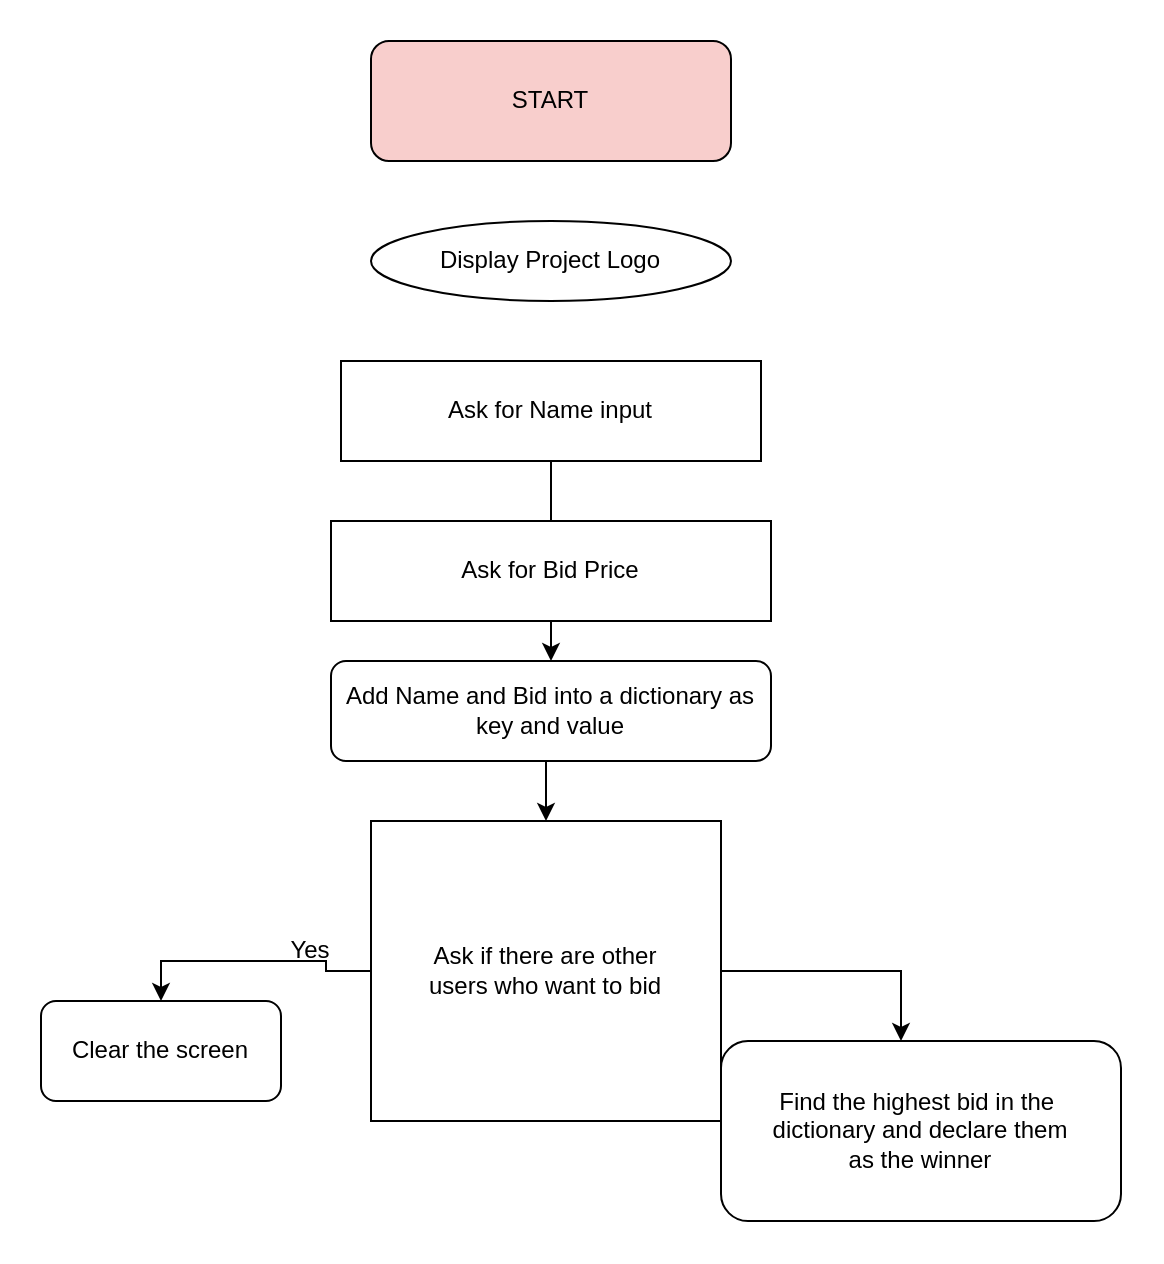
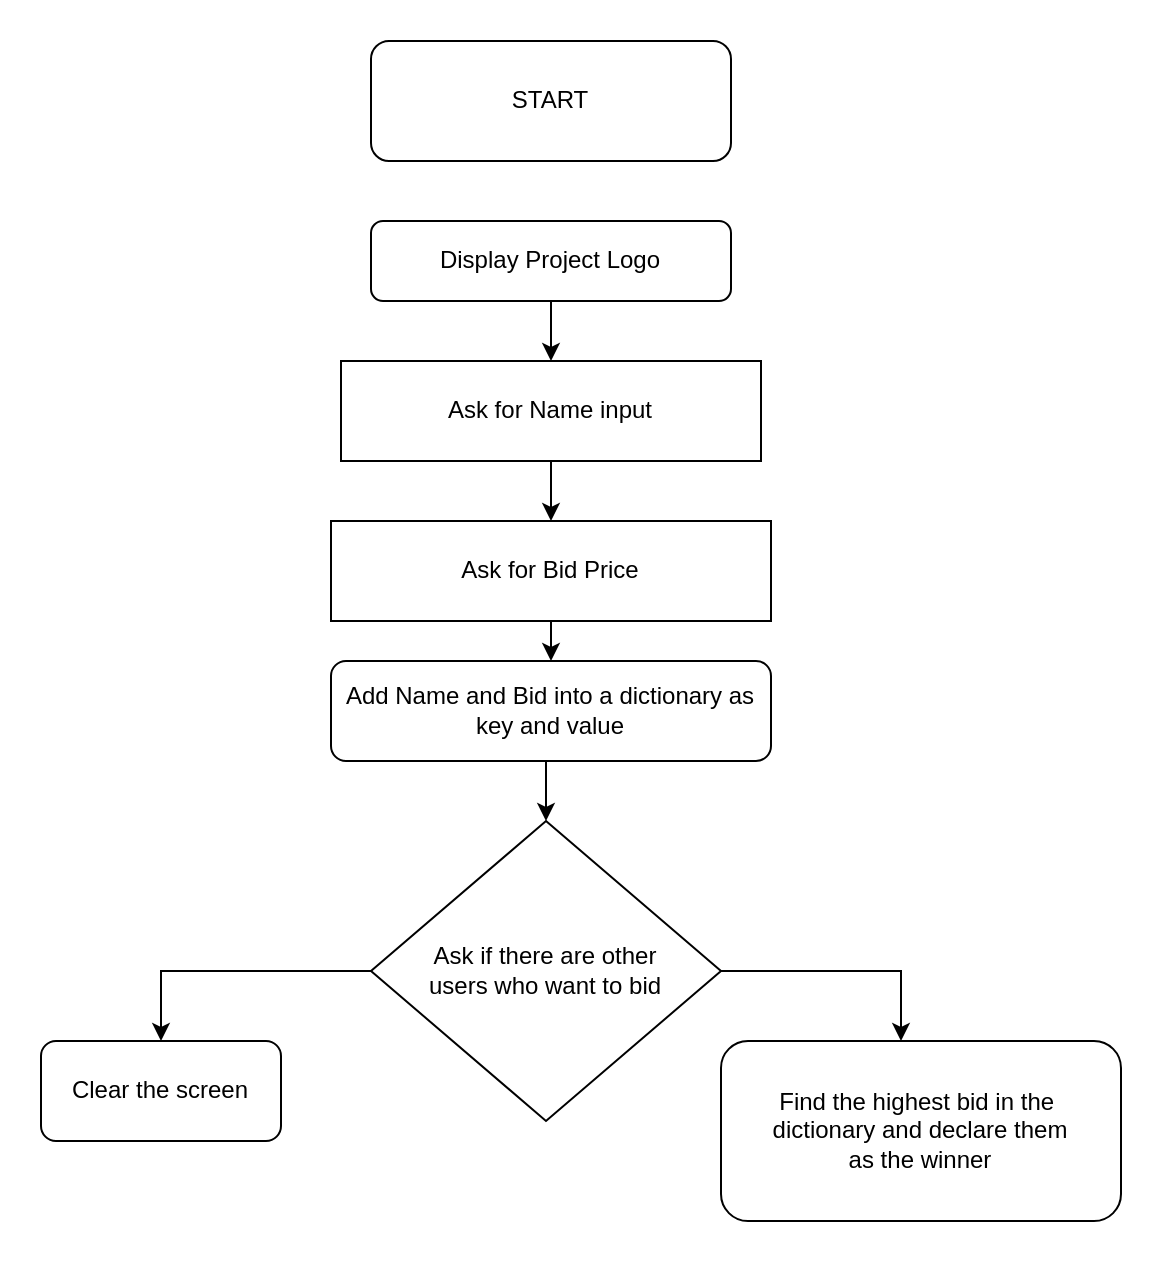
(551, 101) -> (551, 101)
(551, 261) -> (551, 261)
none -> (551, 324)
(551, 511) -> (551, 506)
(311, 951) -> none
(546, 971) -> (546, 971)
(161, 1051) -> (161, 1091)
